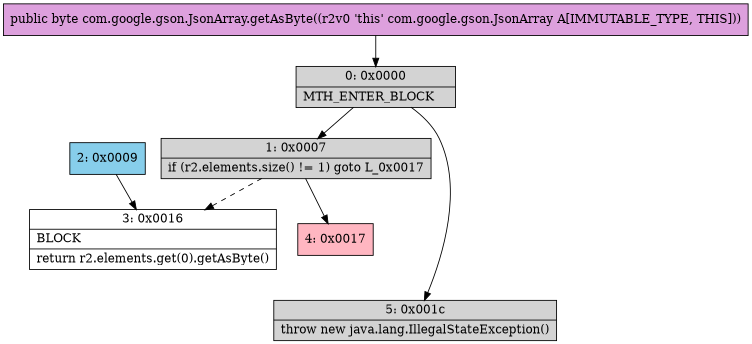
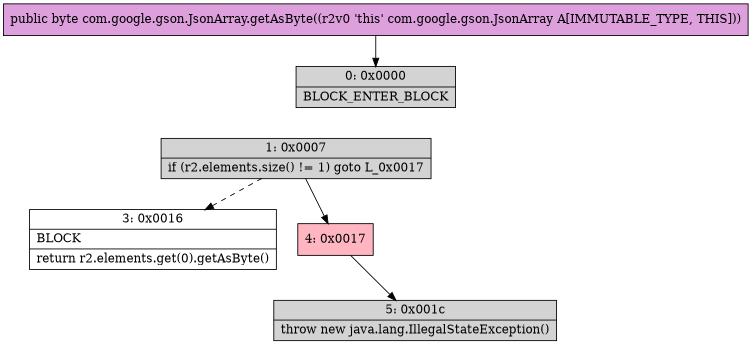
(369, 97) -> (376, 97)
(339, 120) -> none
(108, 159) -> none
(450, 195) -> (370, 275)
